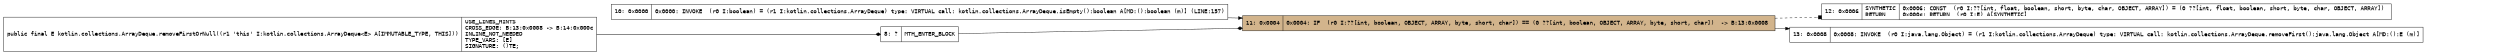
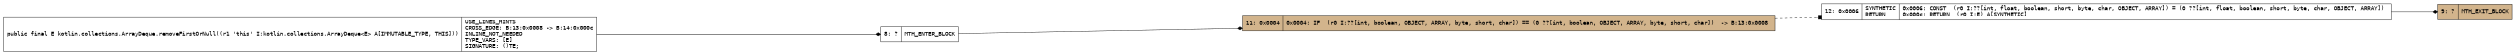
(920, 12) -> none
none -> (2475, 12)
(2106, 35) -> none
